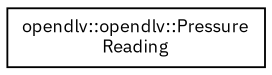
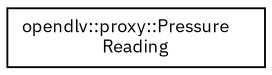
(136, 38) -> (136, 38)
